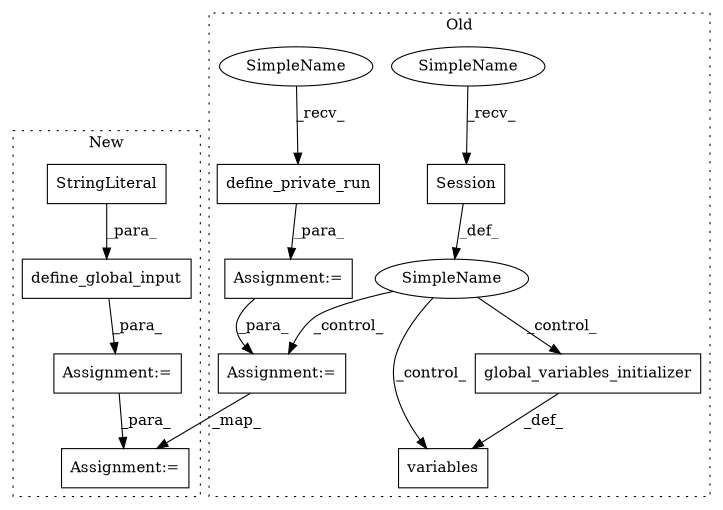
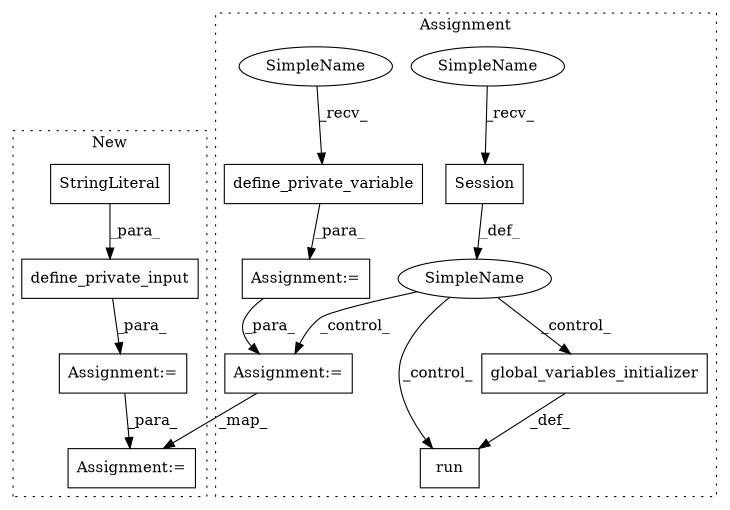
(460, 26) -> (466, 26)
(298, 184) -> (323, 184)
(107, 279) -> (110, 279)
(443, 468) -> (450, 468)
